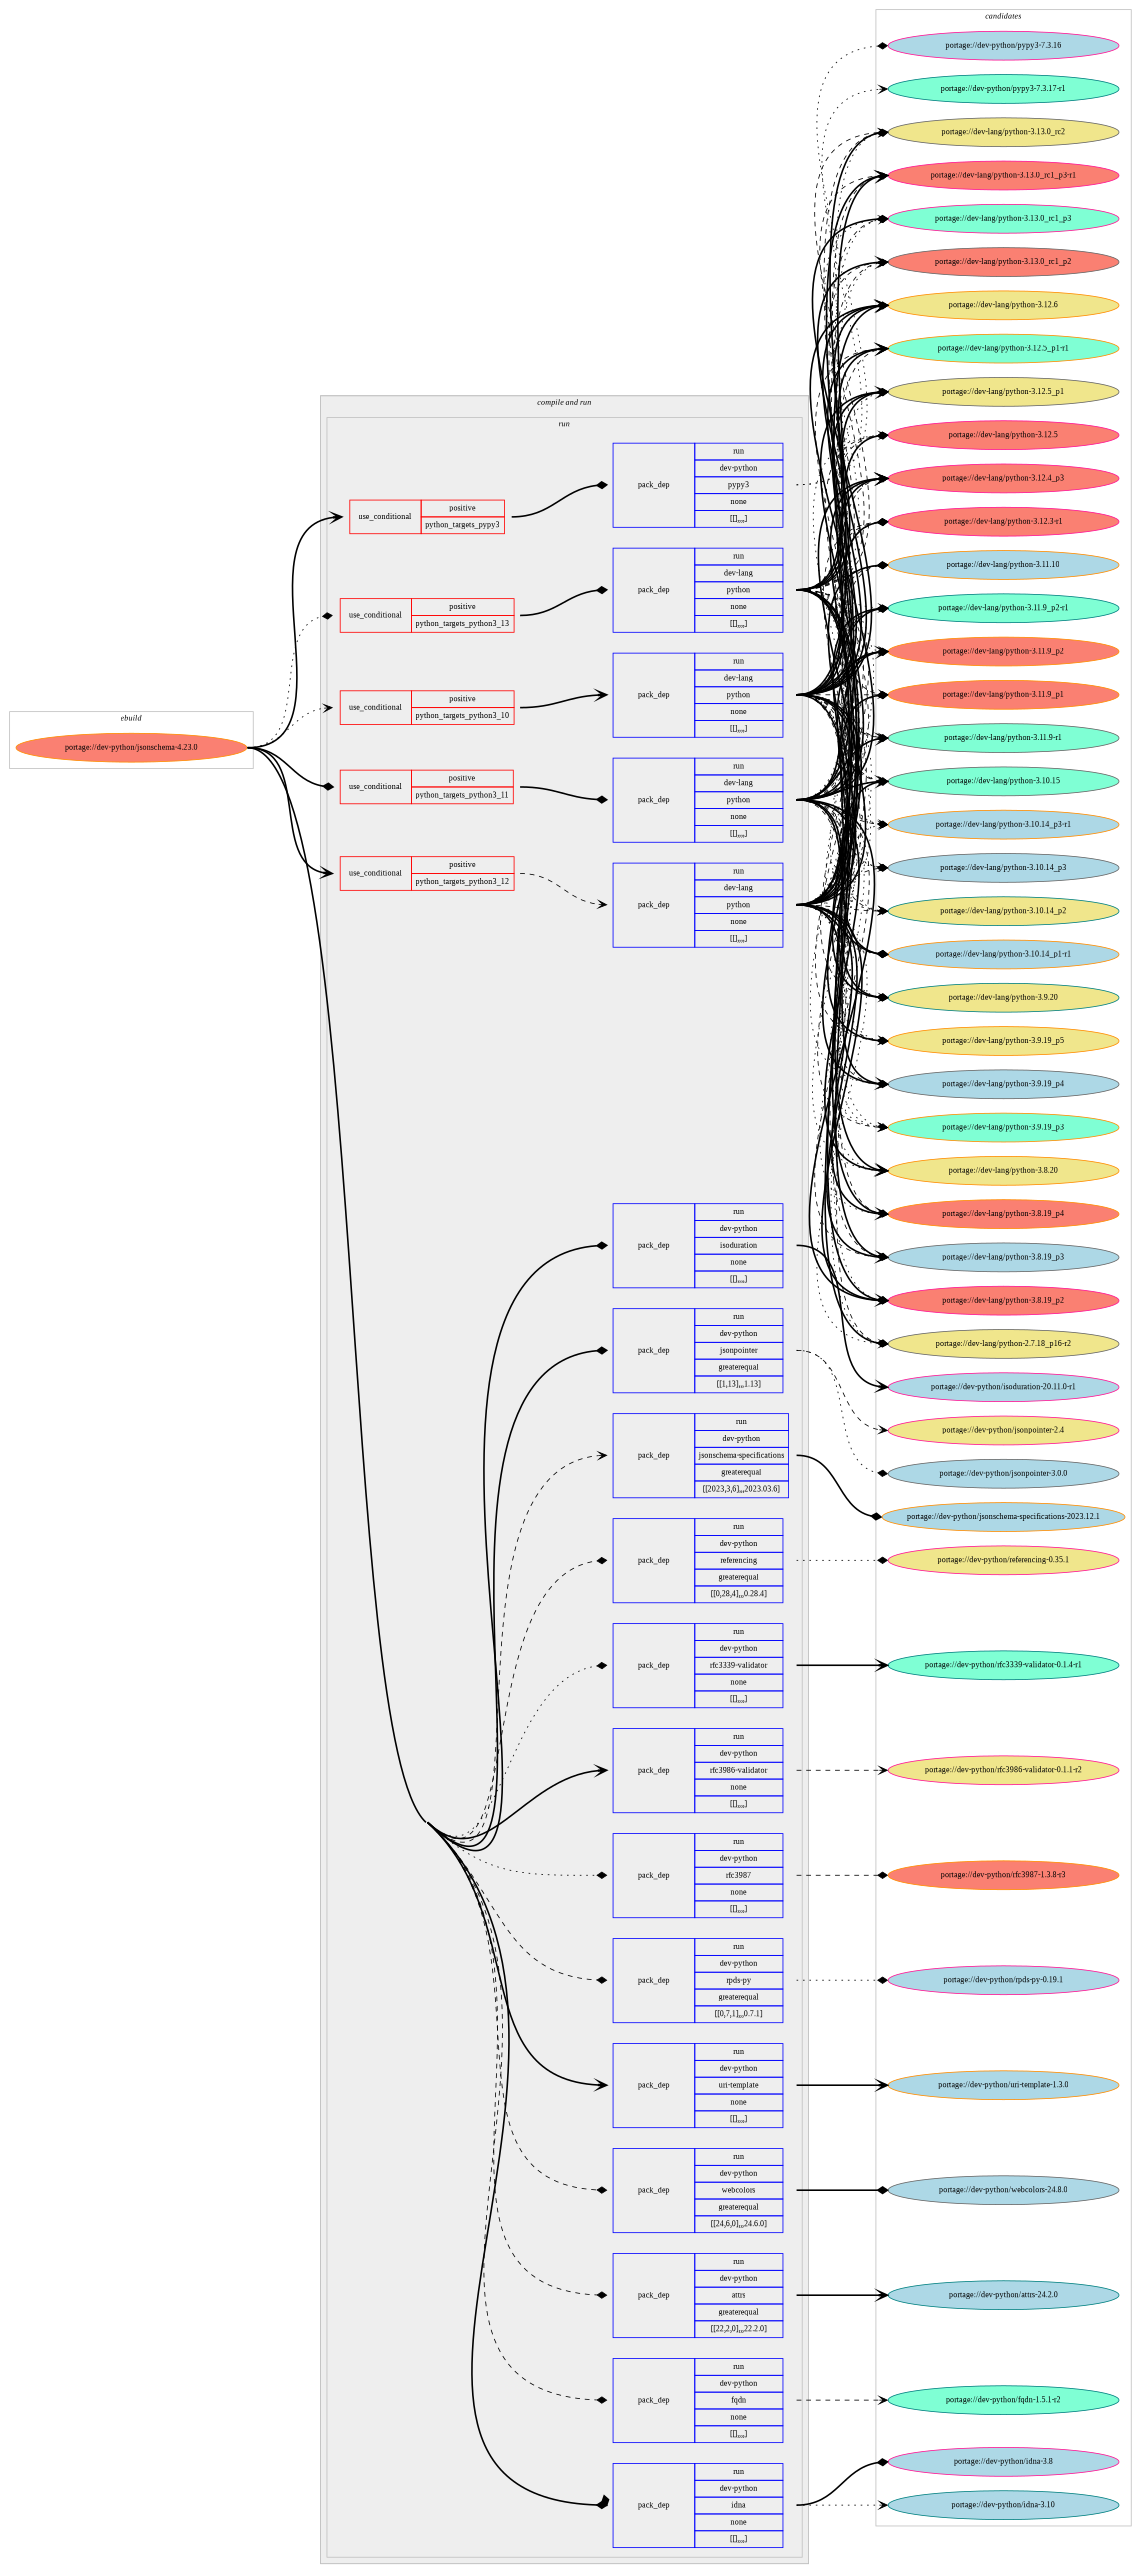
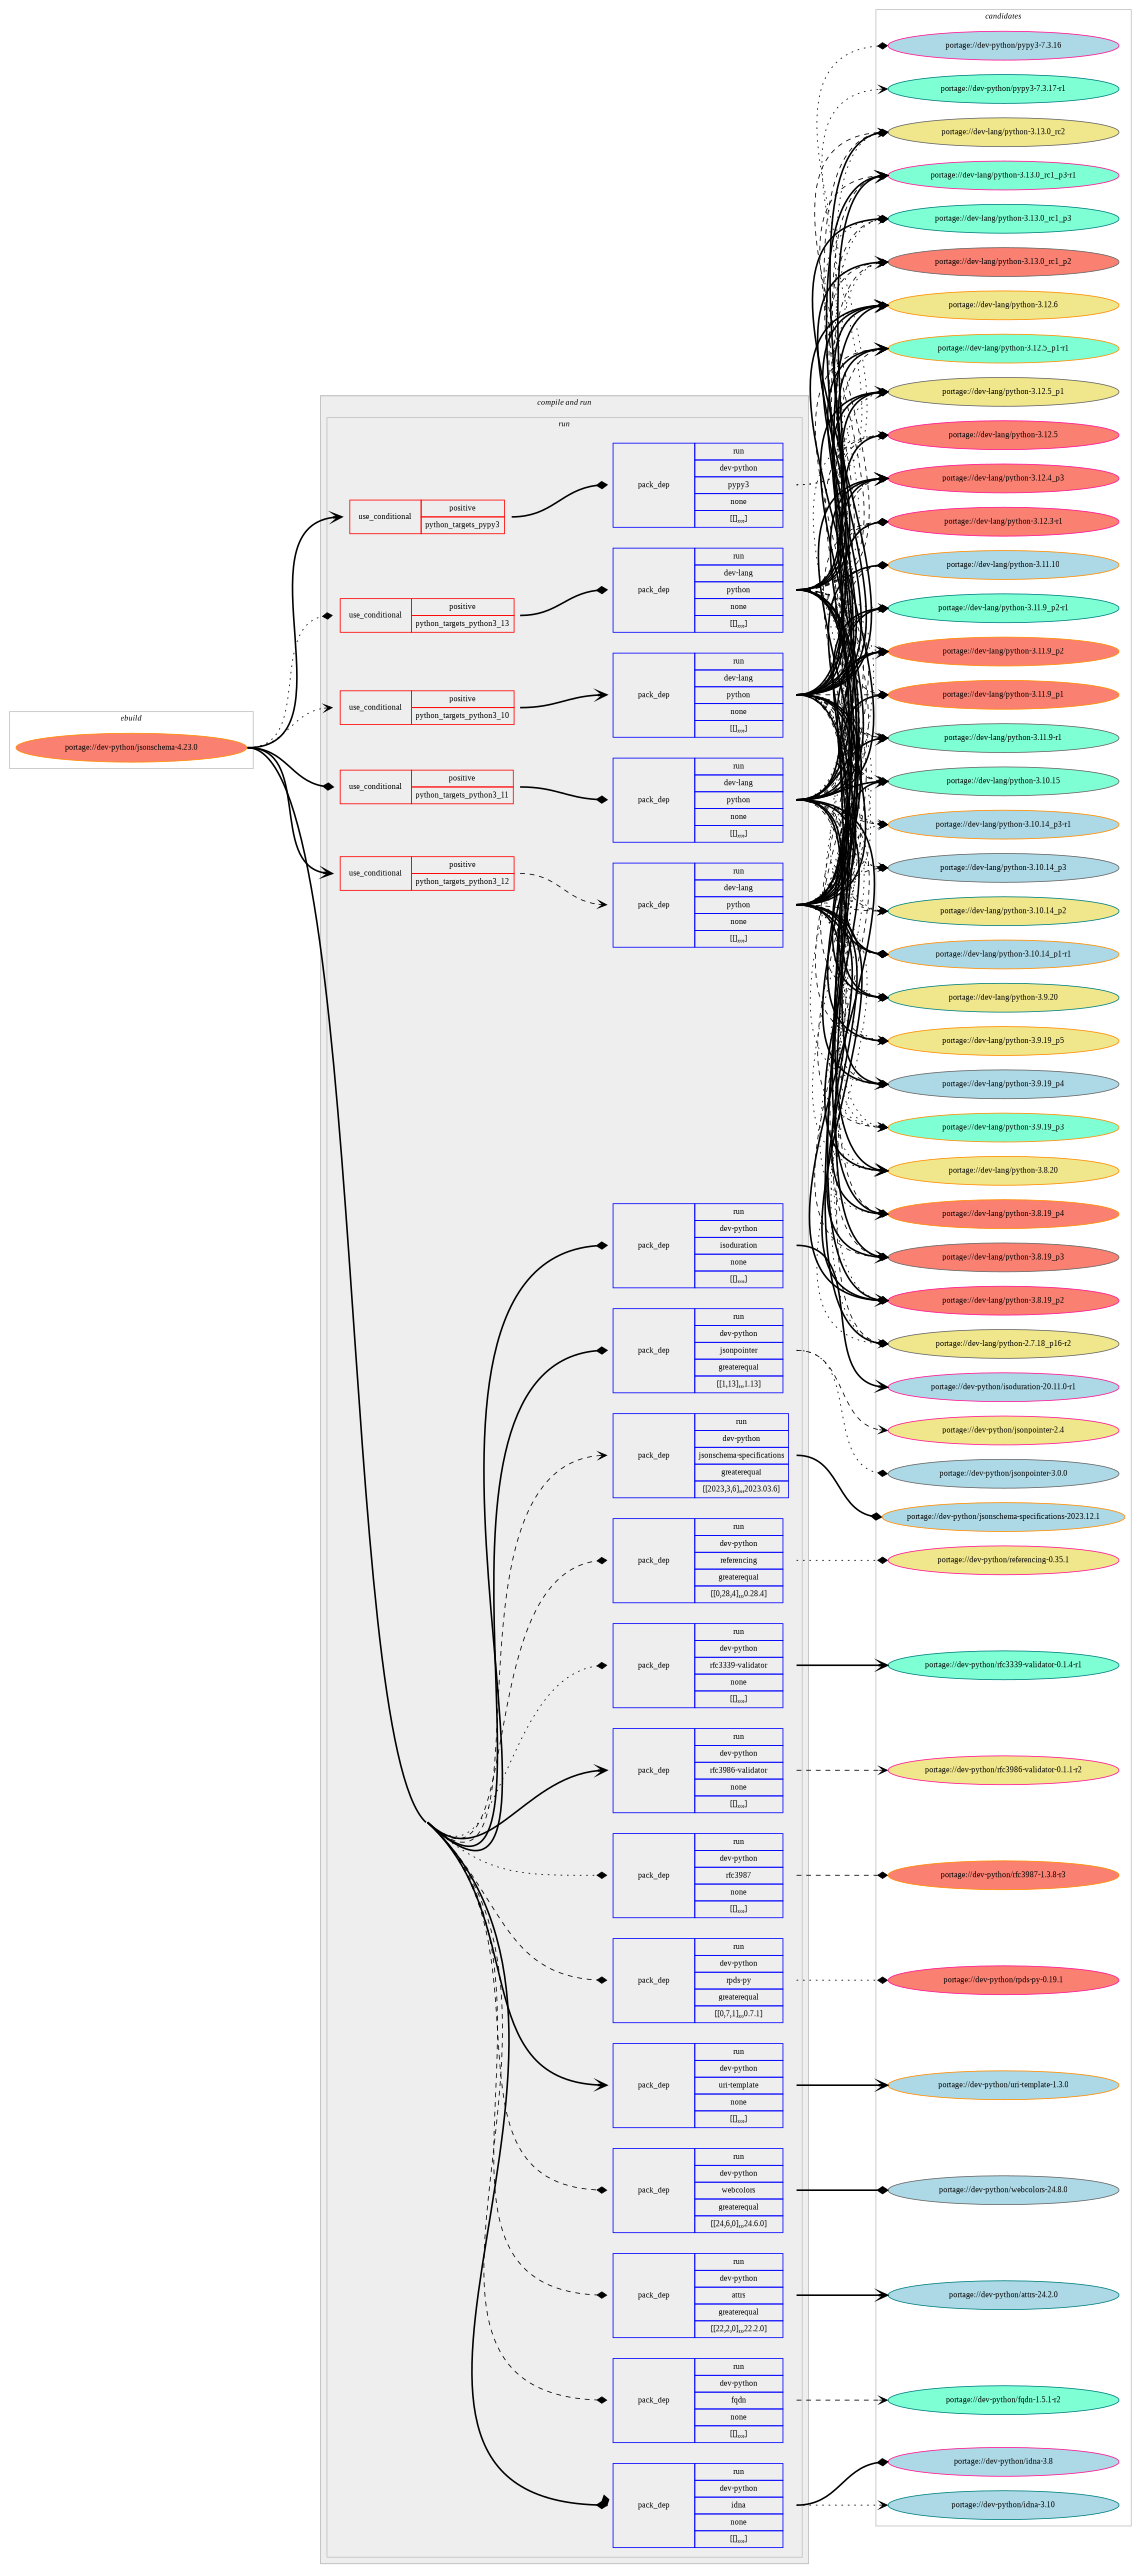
(1004, 176) -> (1004, 176)
(1004, 219) -> (1004, 219)
(1004, 1257) -> (1004, 1257)
(1004, 1980) -> (1004, 1980)
